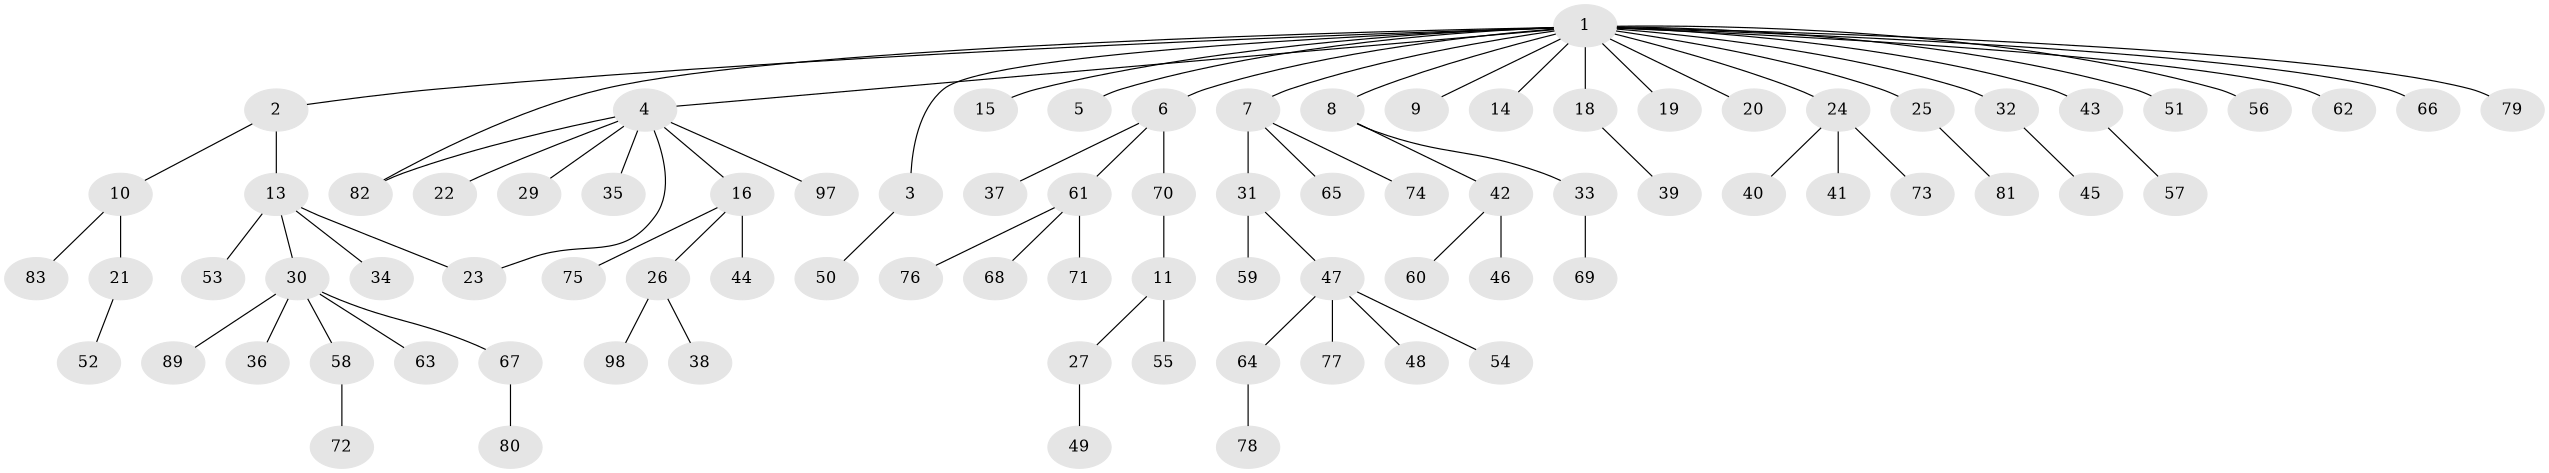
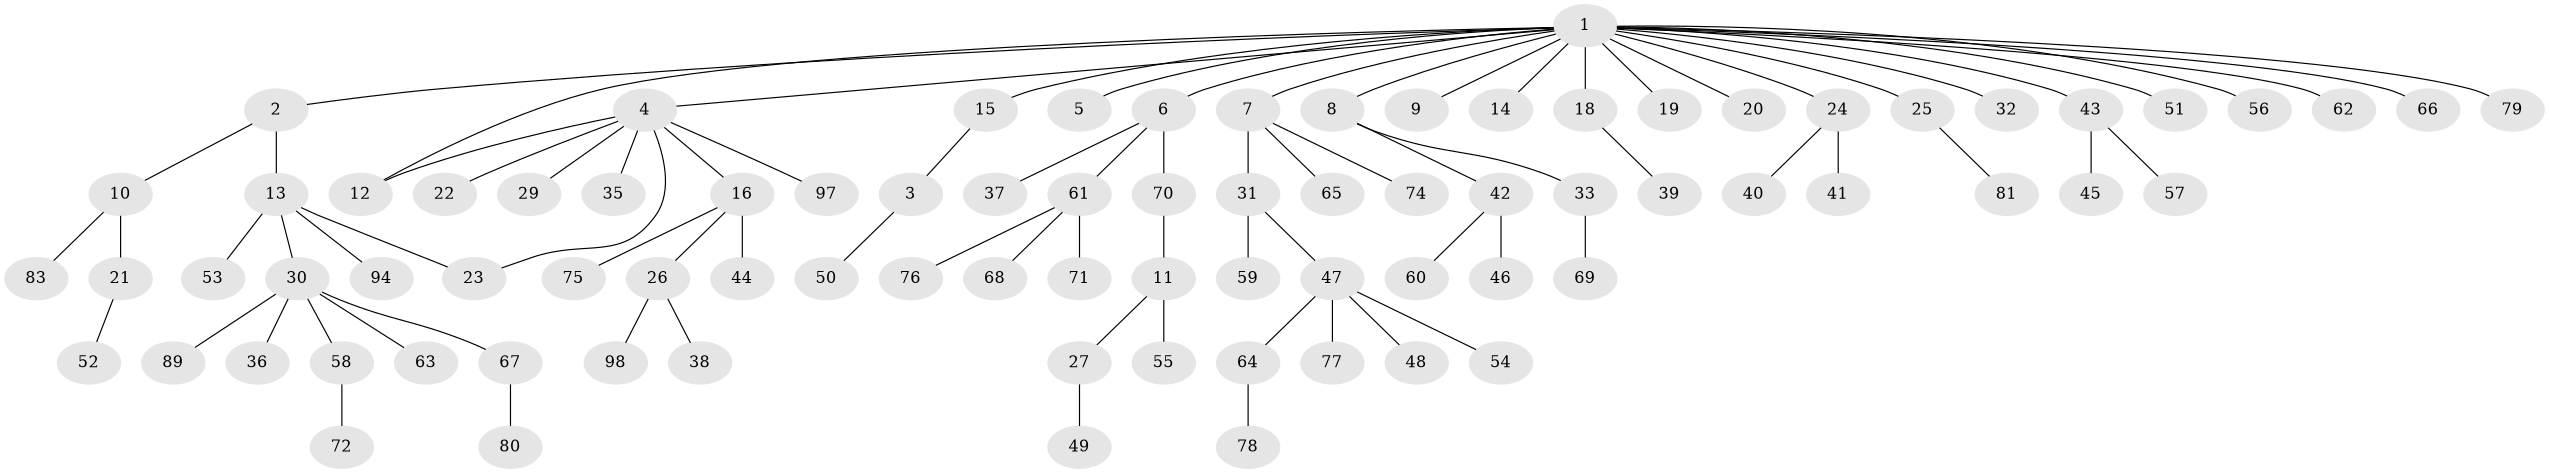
(1165, 50) -> (948, 152)
(2049, 152) -> (2091, 152)
(361, 194) -> (361, 194)
(1923, 194) -> none
(382, 279) -> (382, 279)
